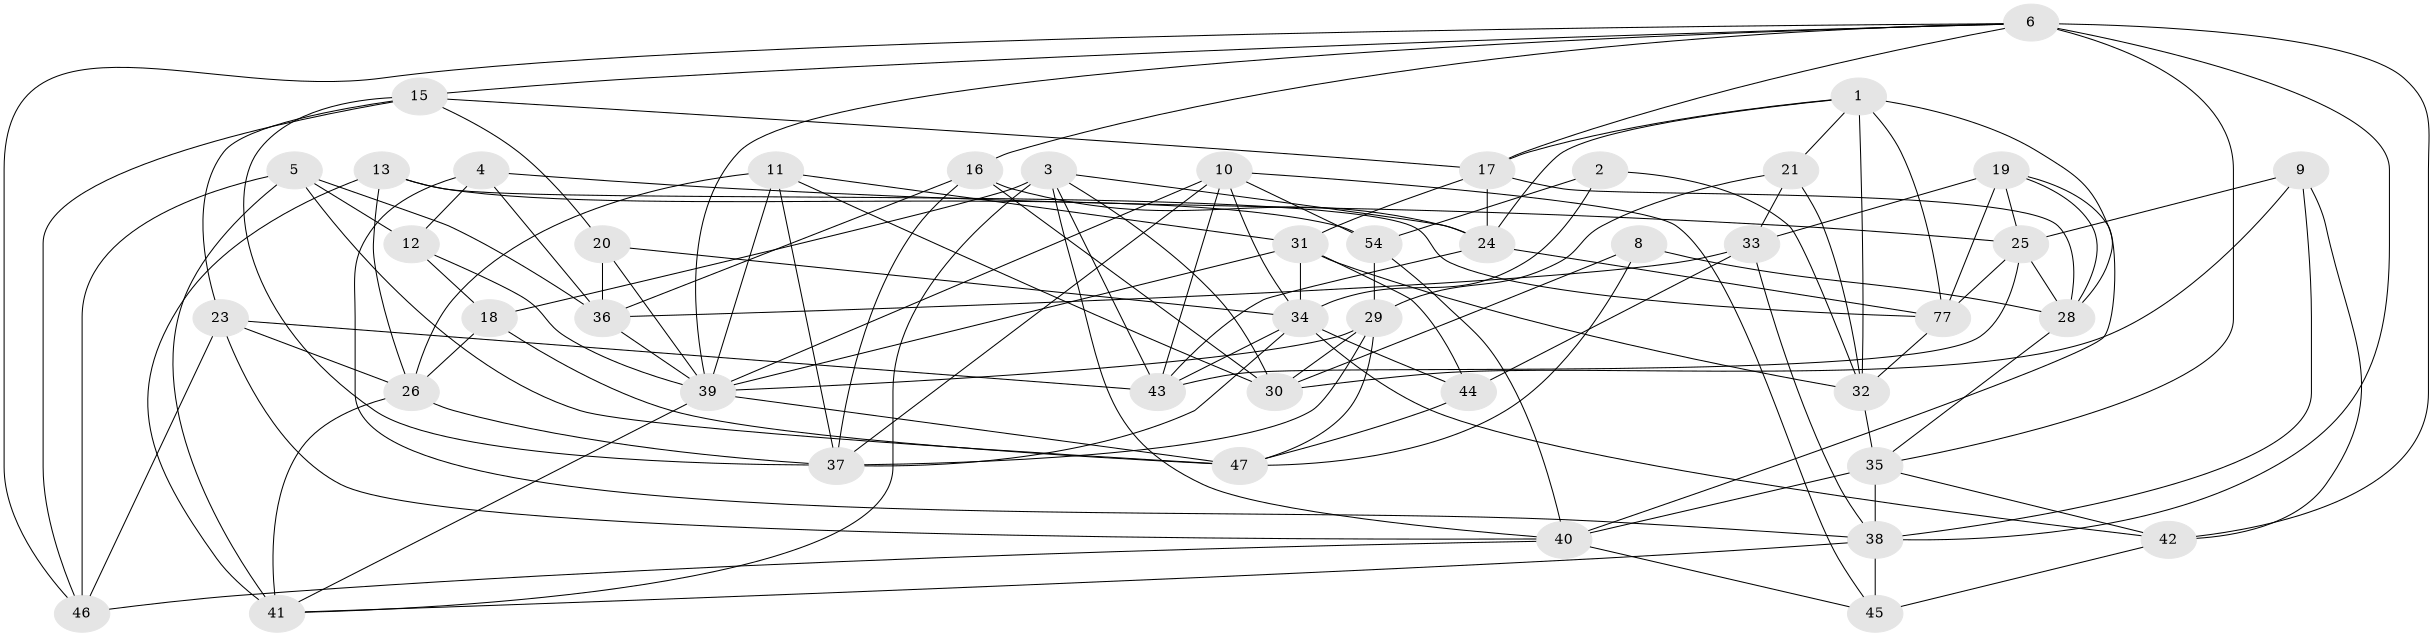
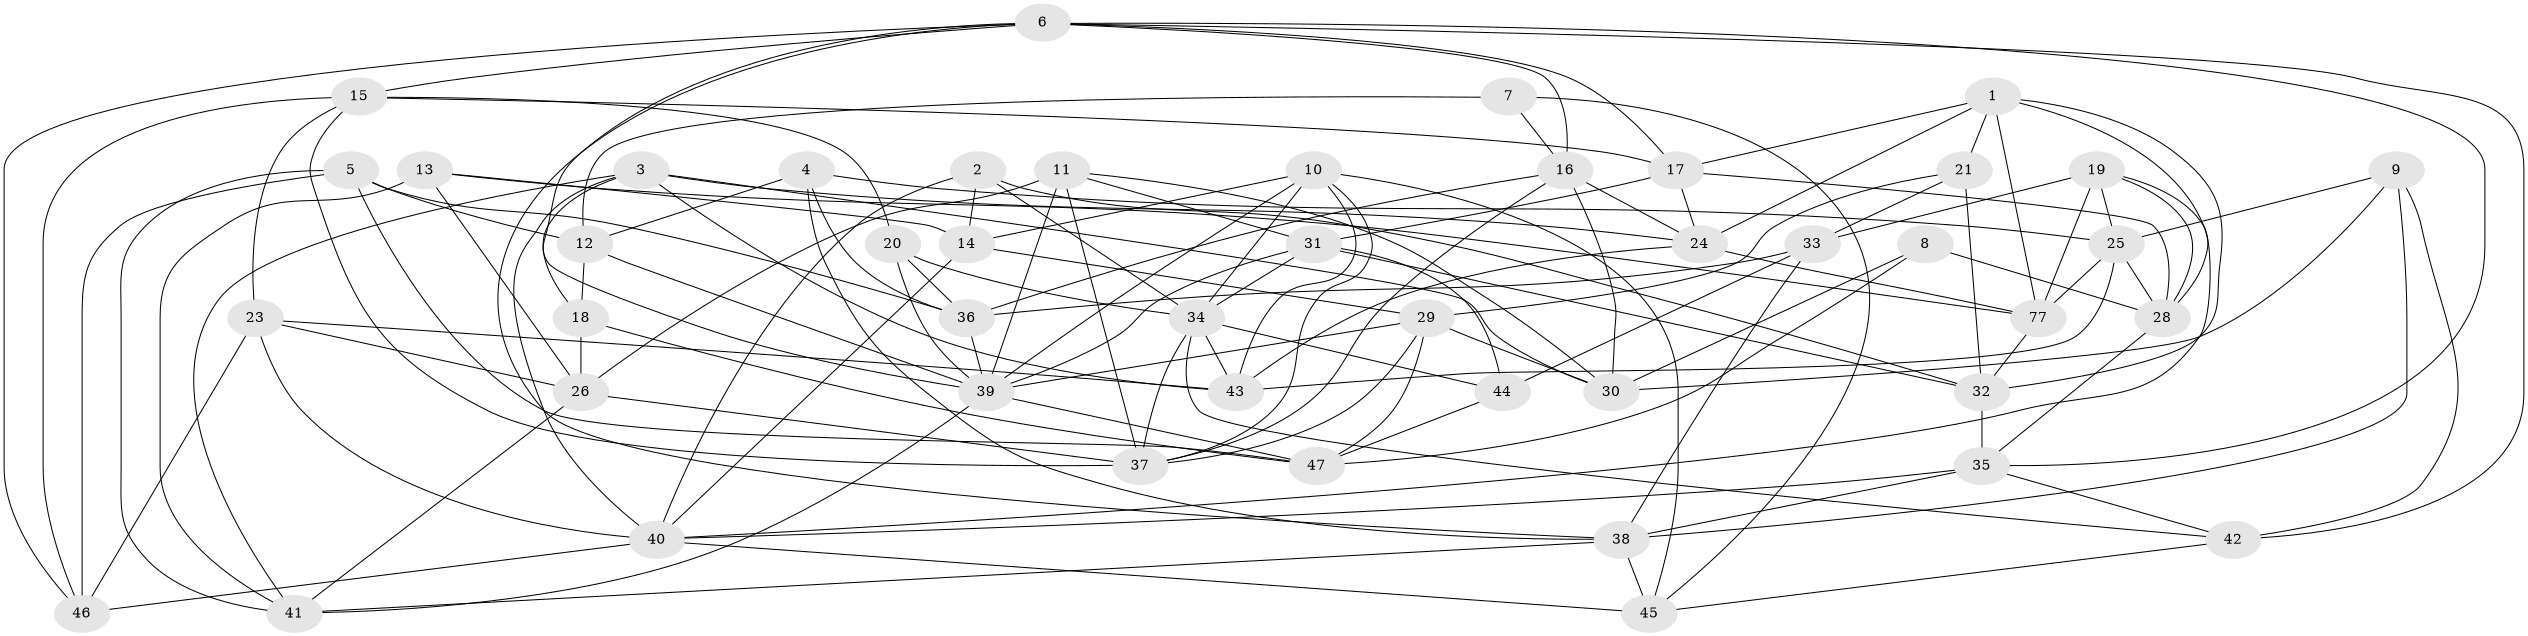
none -> (1509, 96)
(1374, 244) -> (967, 244)
none -> (781, 308)
